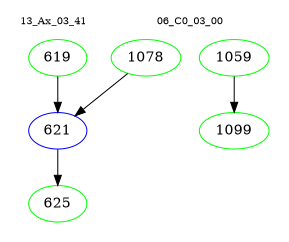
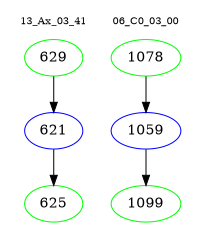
(58, 58) -> (54, 58)
(234, 58) -> (146, 131)
(110, 88) -> (146, 89)
